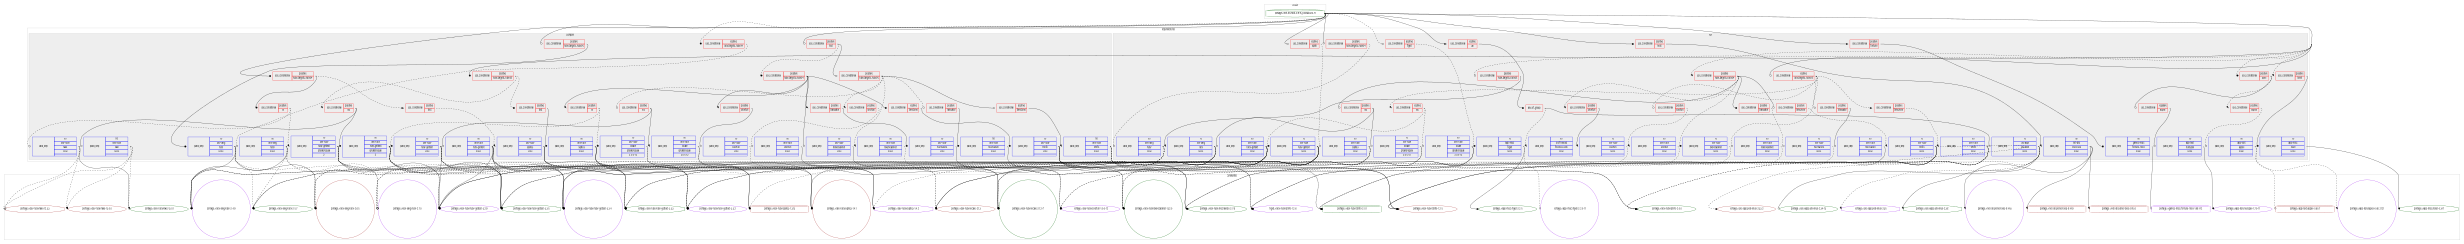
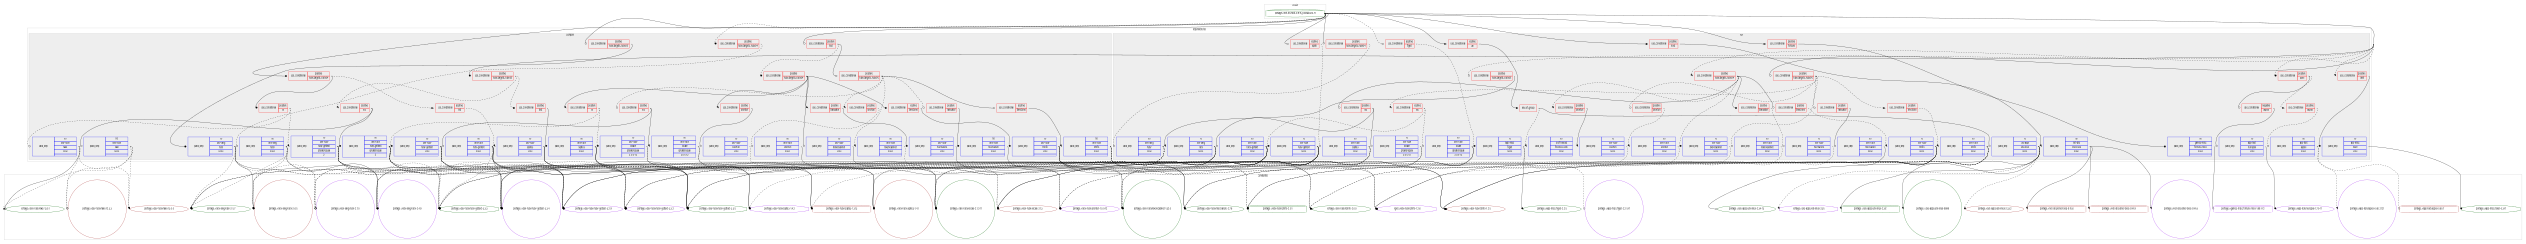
(35, 209) -> (97, 209)
none -> (1933, 209)
(1933, 209) -> (1871, 209)
